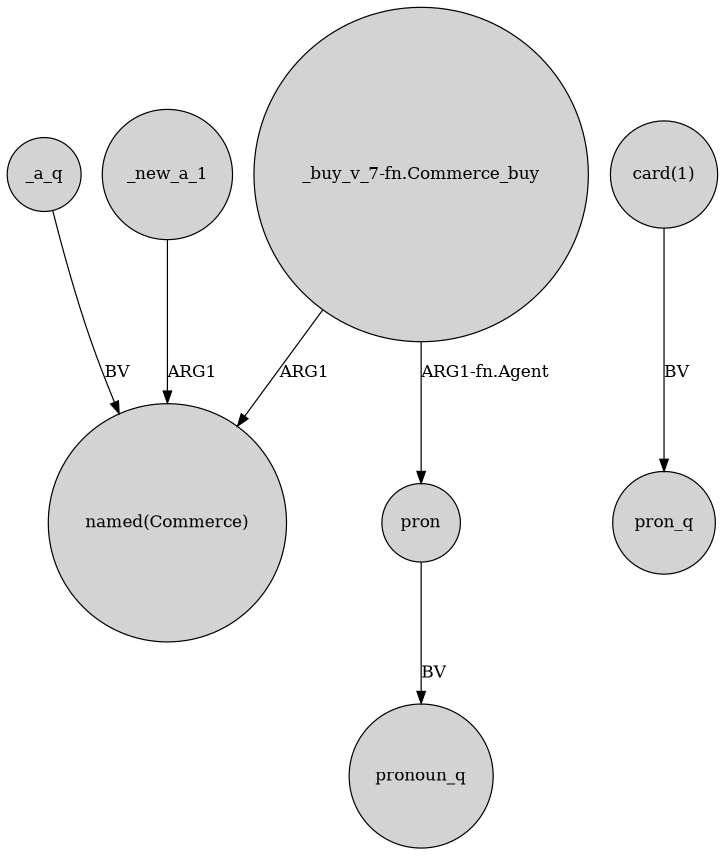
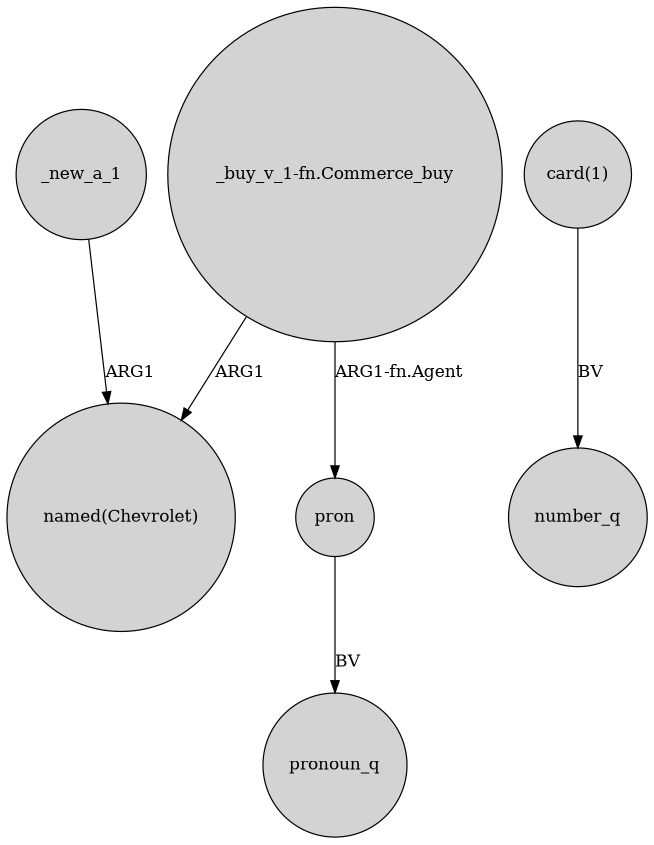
(44, 175) -> none
(421, 175) -> (335, 175)
(167, 523) -> (121, 517)
(664, 523) -> (578, 517)
